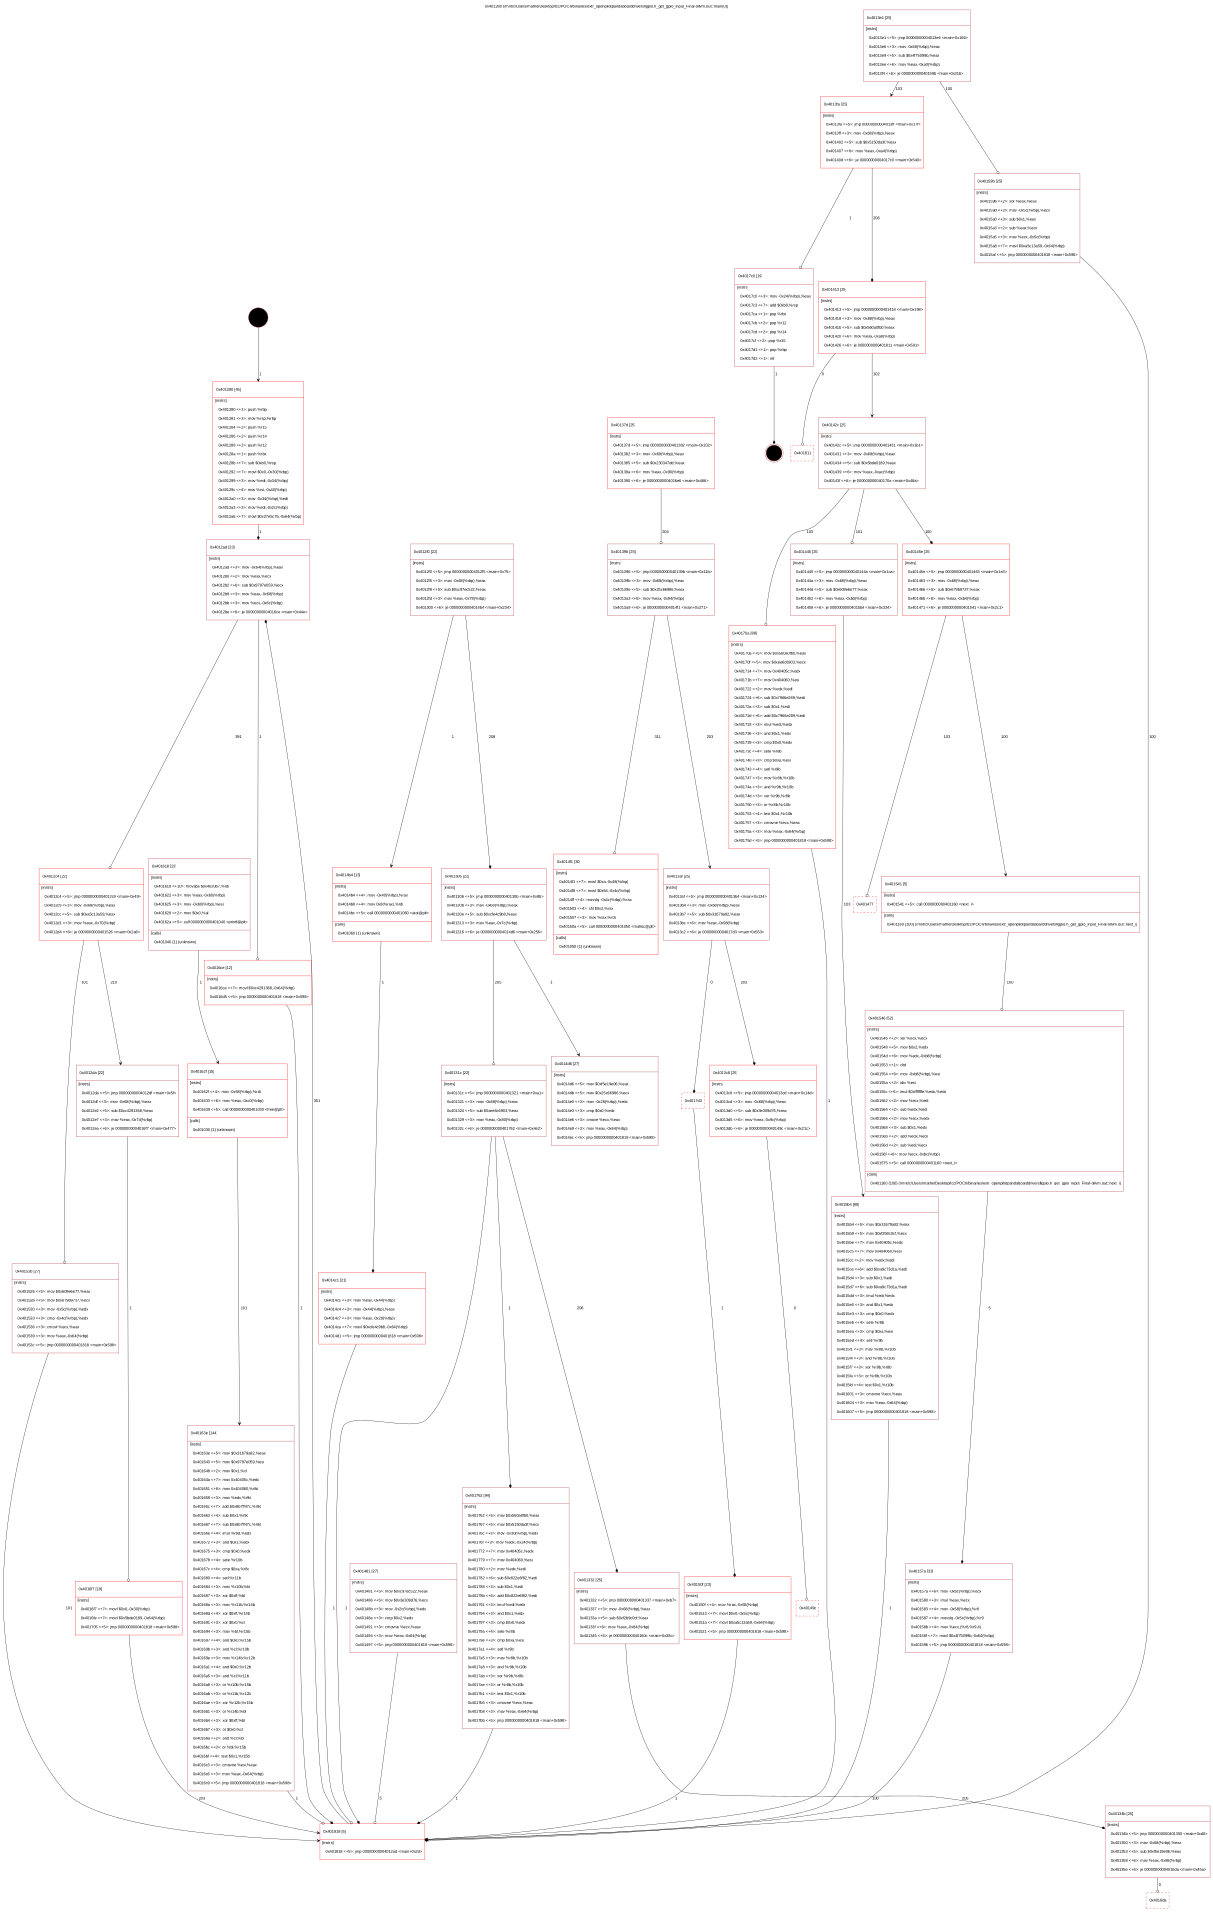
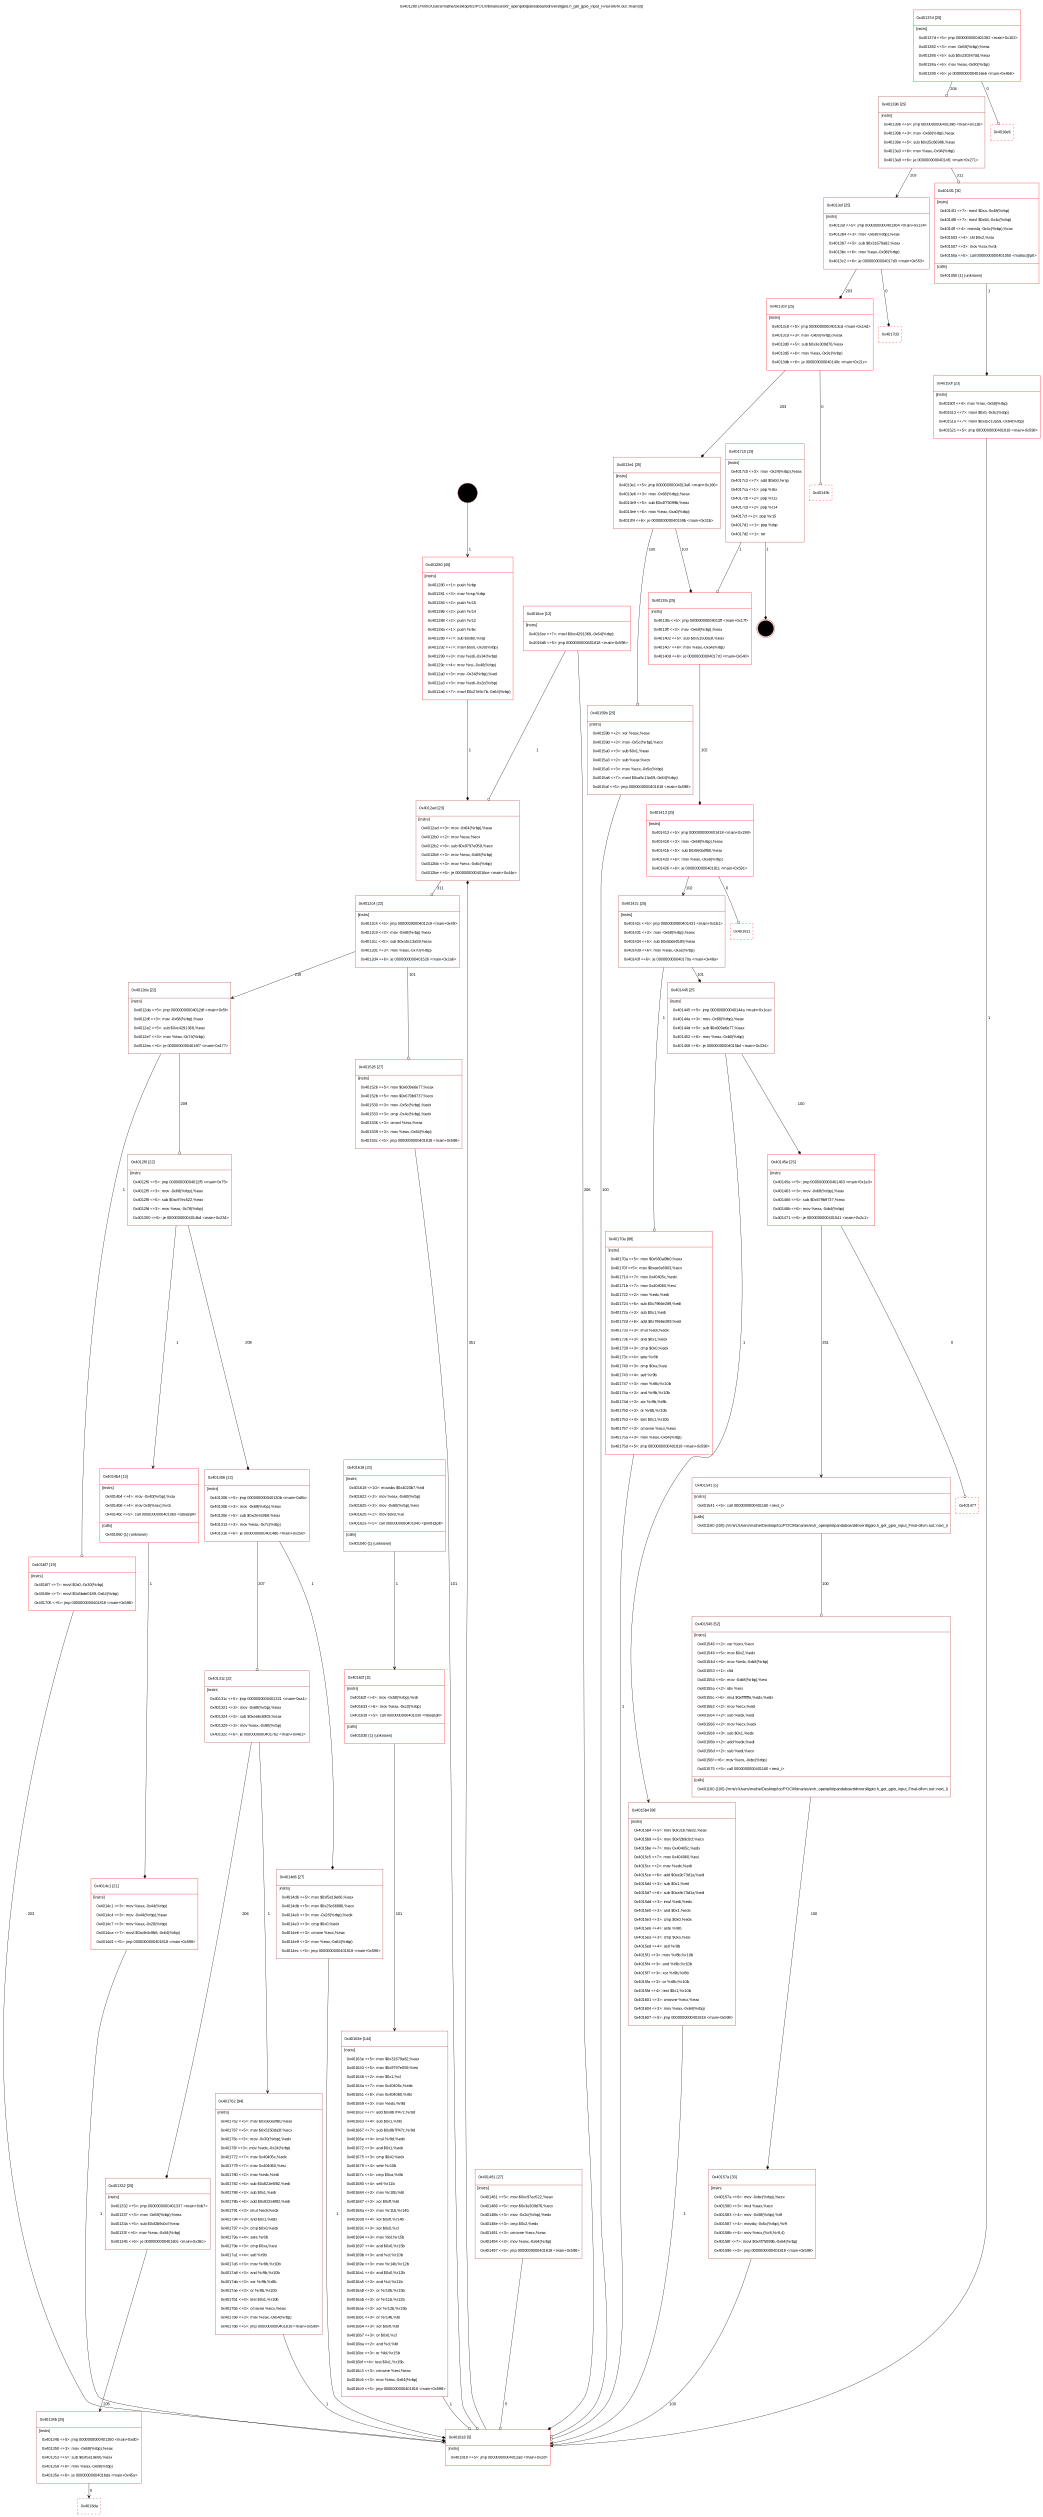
(895, 88) -> (683, 559)
none -> (1002, 132)
(827, 217) -> (730, 566)
(876, 218) -> (704, 750)
none -> (745, 412)
(858, 515) -> (695, 973)
(913, 515) -> (770, 1103)
(809, 532) -> (663, 1018)
(238, 737) -> (440, 888)
(946, 737) -> (952, 1343)
(1004, 737) -> (825, 1343)
(258, 789) -> (527, 725)
(847, 904) -> (744, 1343)
(498, 983) -> (261, 1584)
(546, 997) -> (327, 1700)
none -> (180, 1103)
(301, 1308) -> (587, 1190)
(989, 1308) -> (814, 1914)
(503, 1310) -> (265, 1916)
(1148, 1337) -> (601, 1626)
(714, 1341) -> (987, 328)
(342, 1436) -> (326, 2236)
(20, 1705) -> (451, 1789)
(797, 1796) -> (124, 2329)
(824, 1804) -> (668, 2261)
(1158, 1884) -> (89, 2489)
